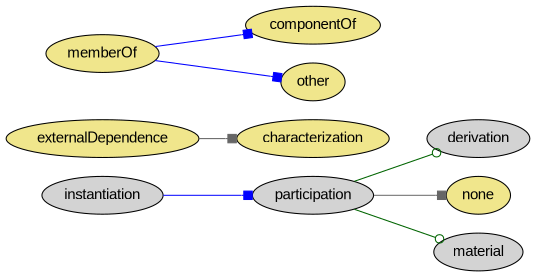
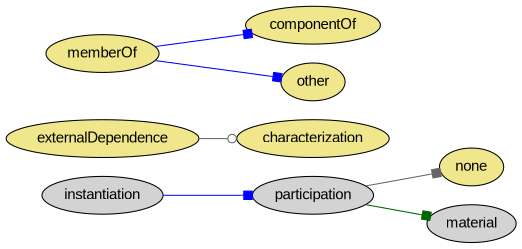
(212, 139) -> (213, 139)
(478, 139) -> none
(395, 223) -> (393, 210)
